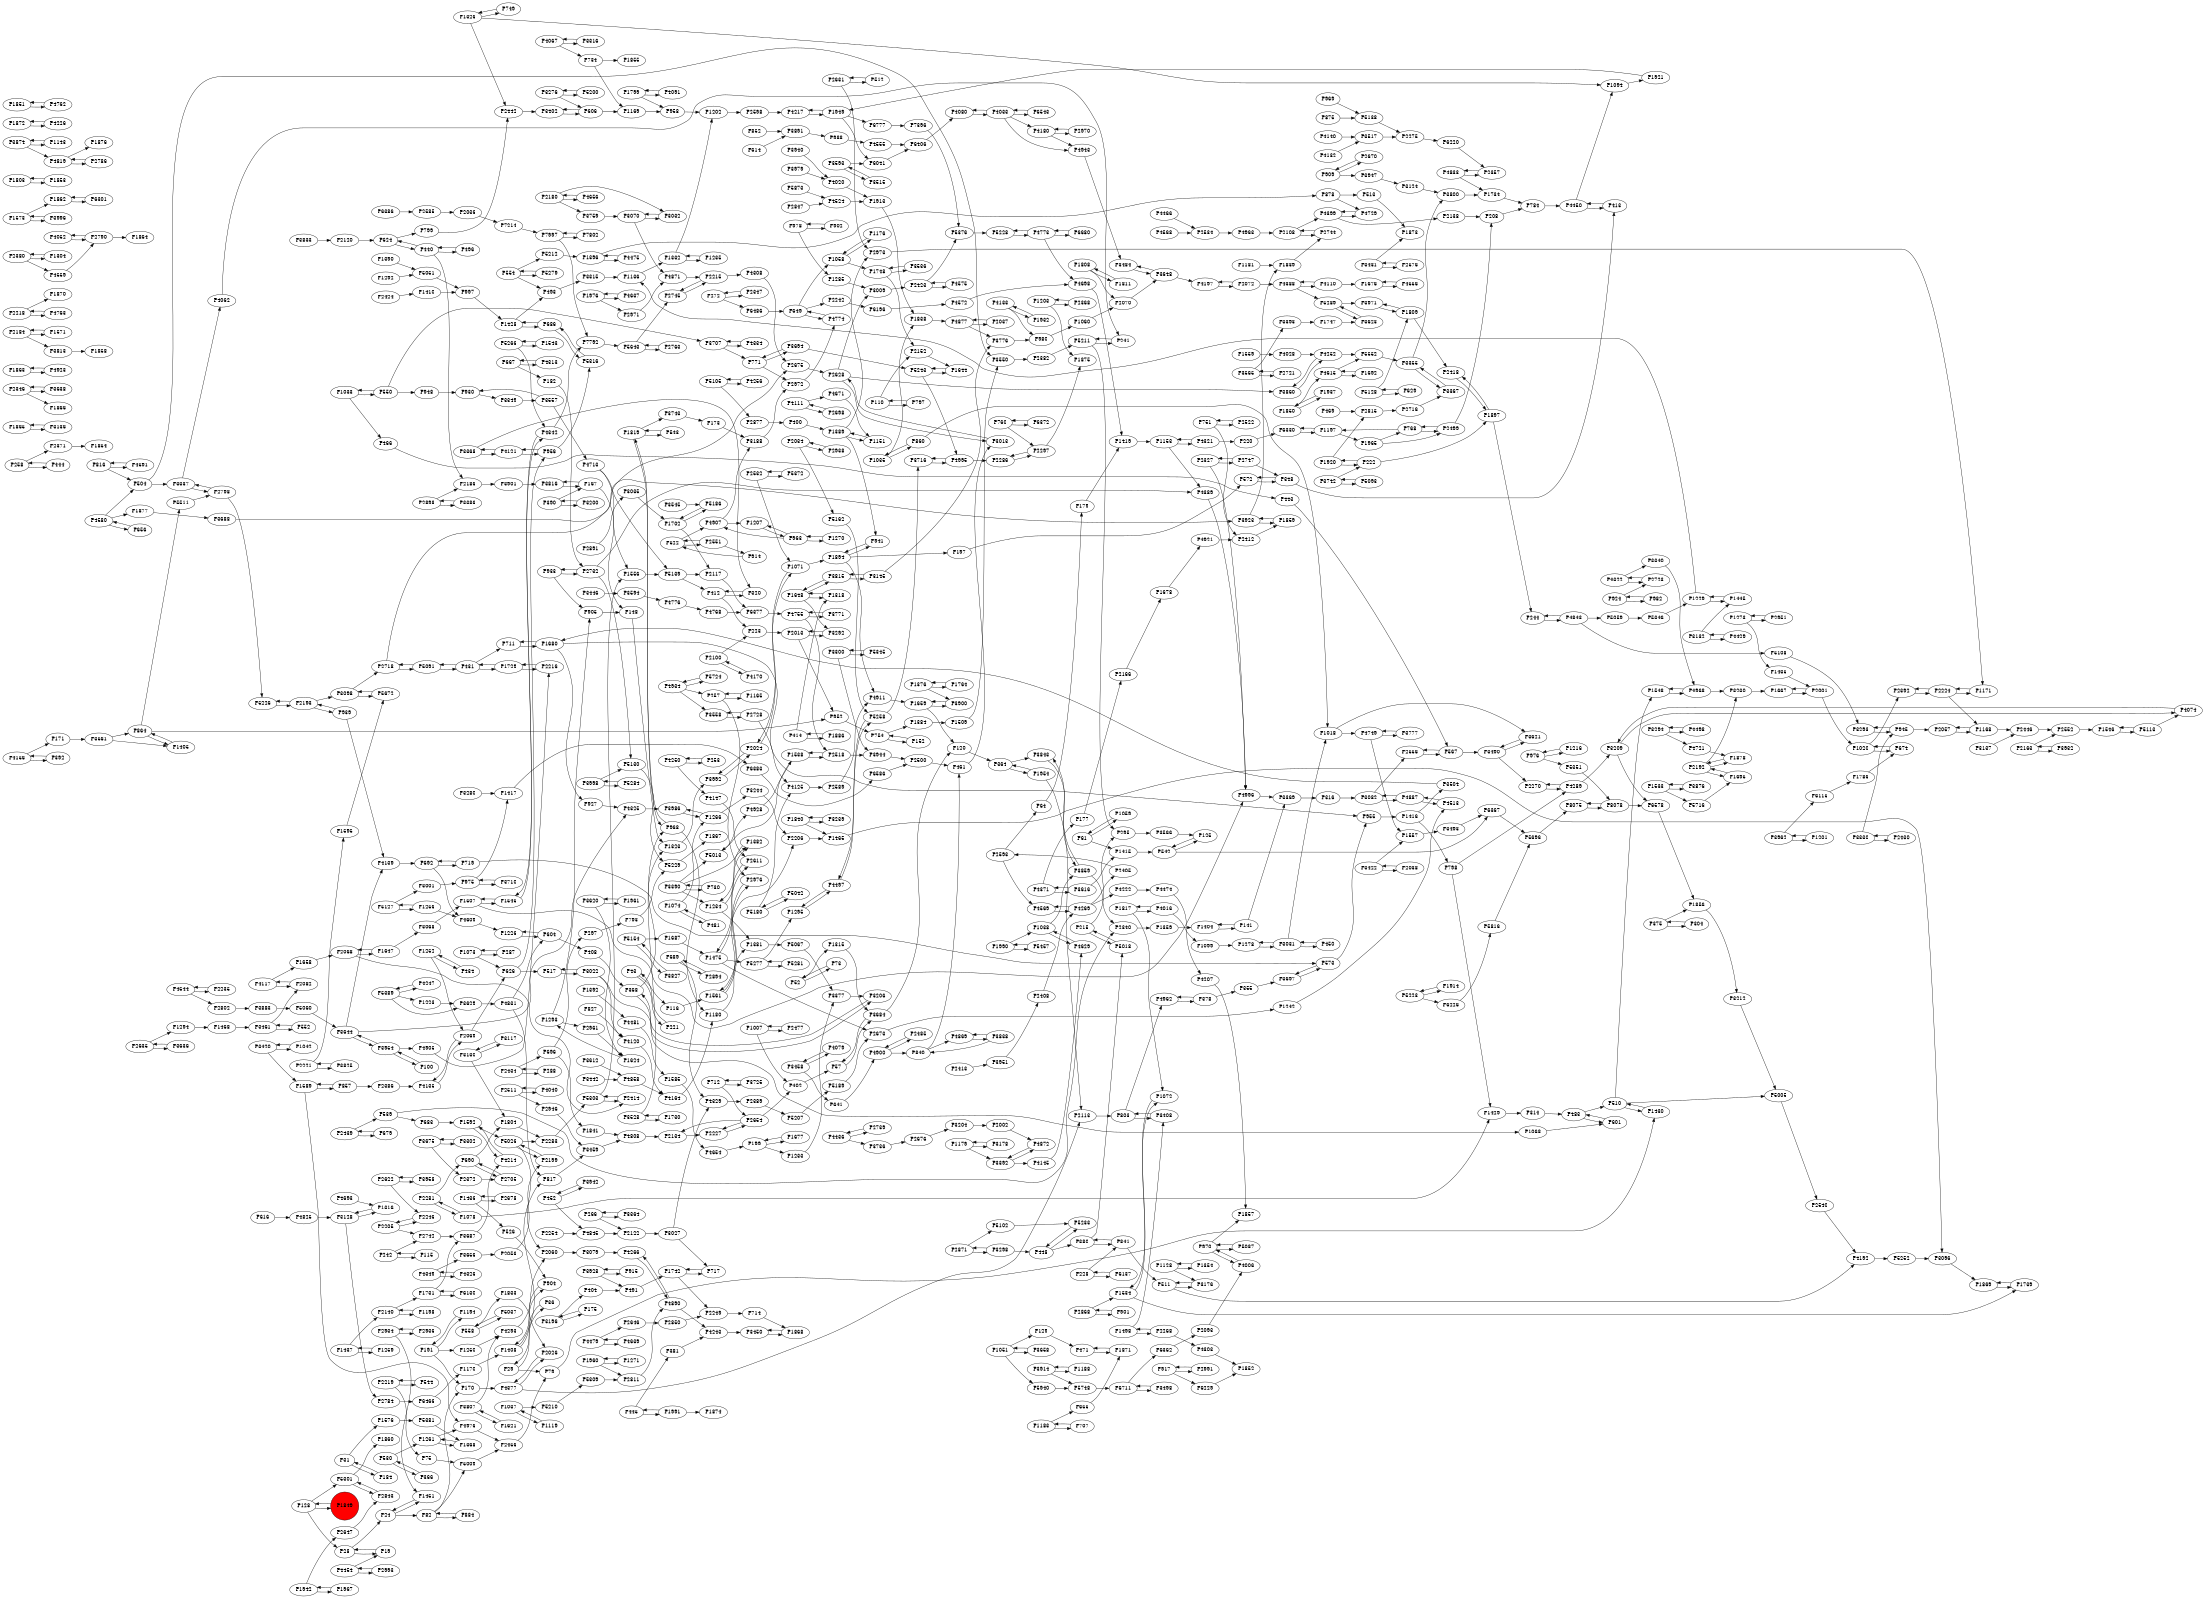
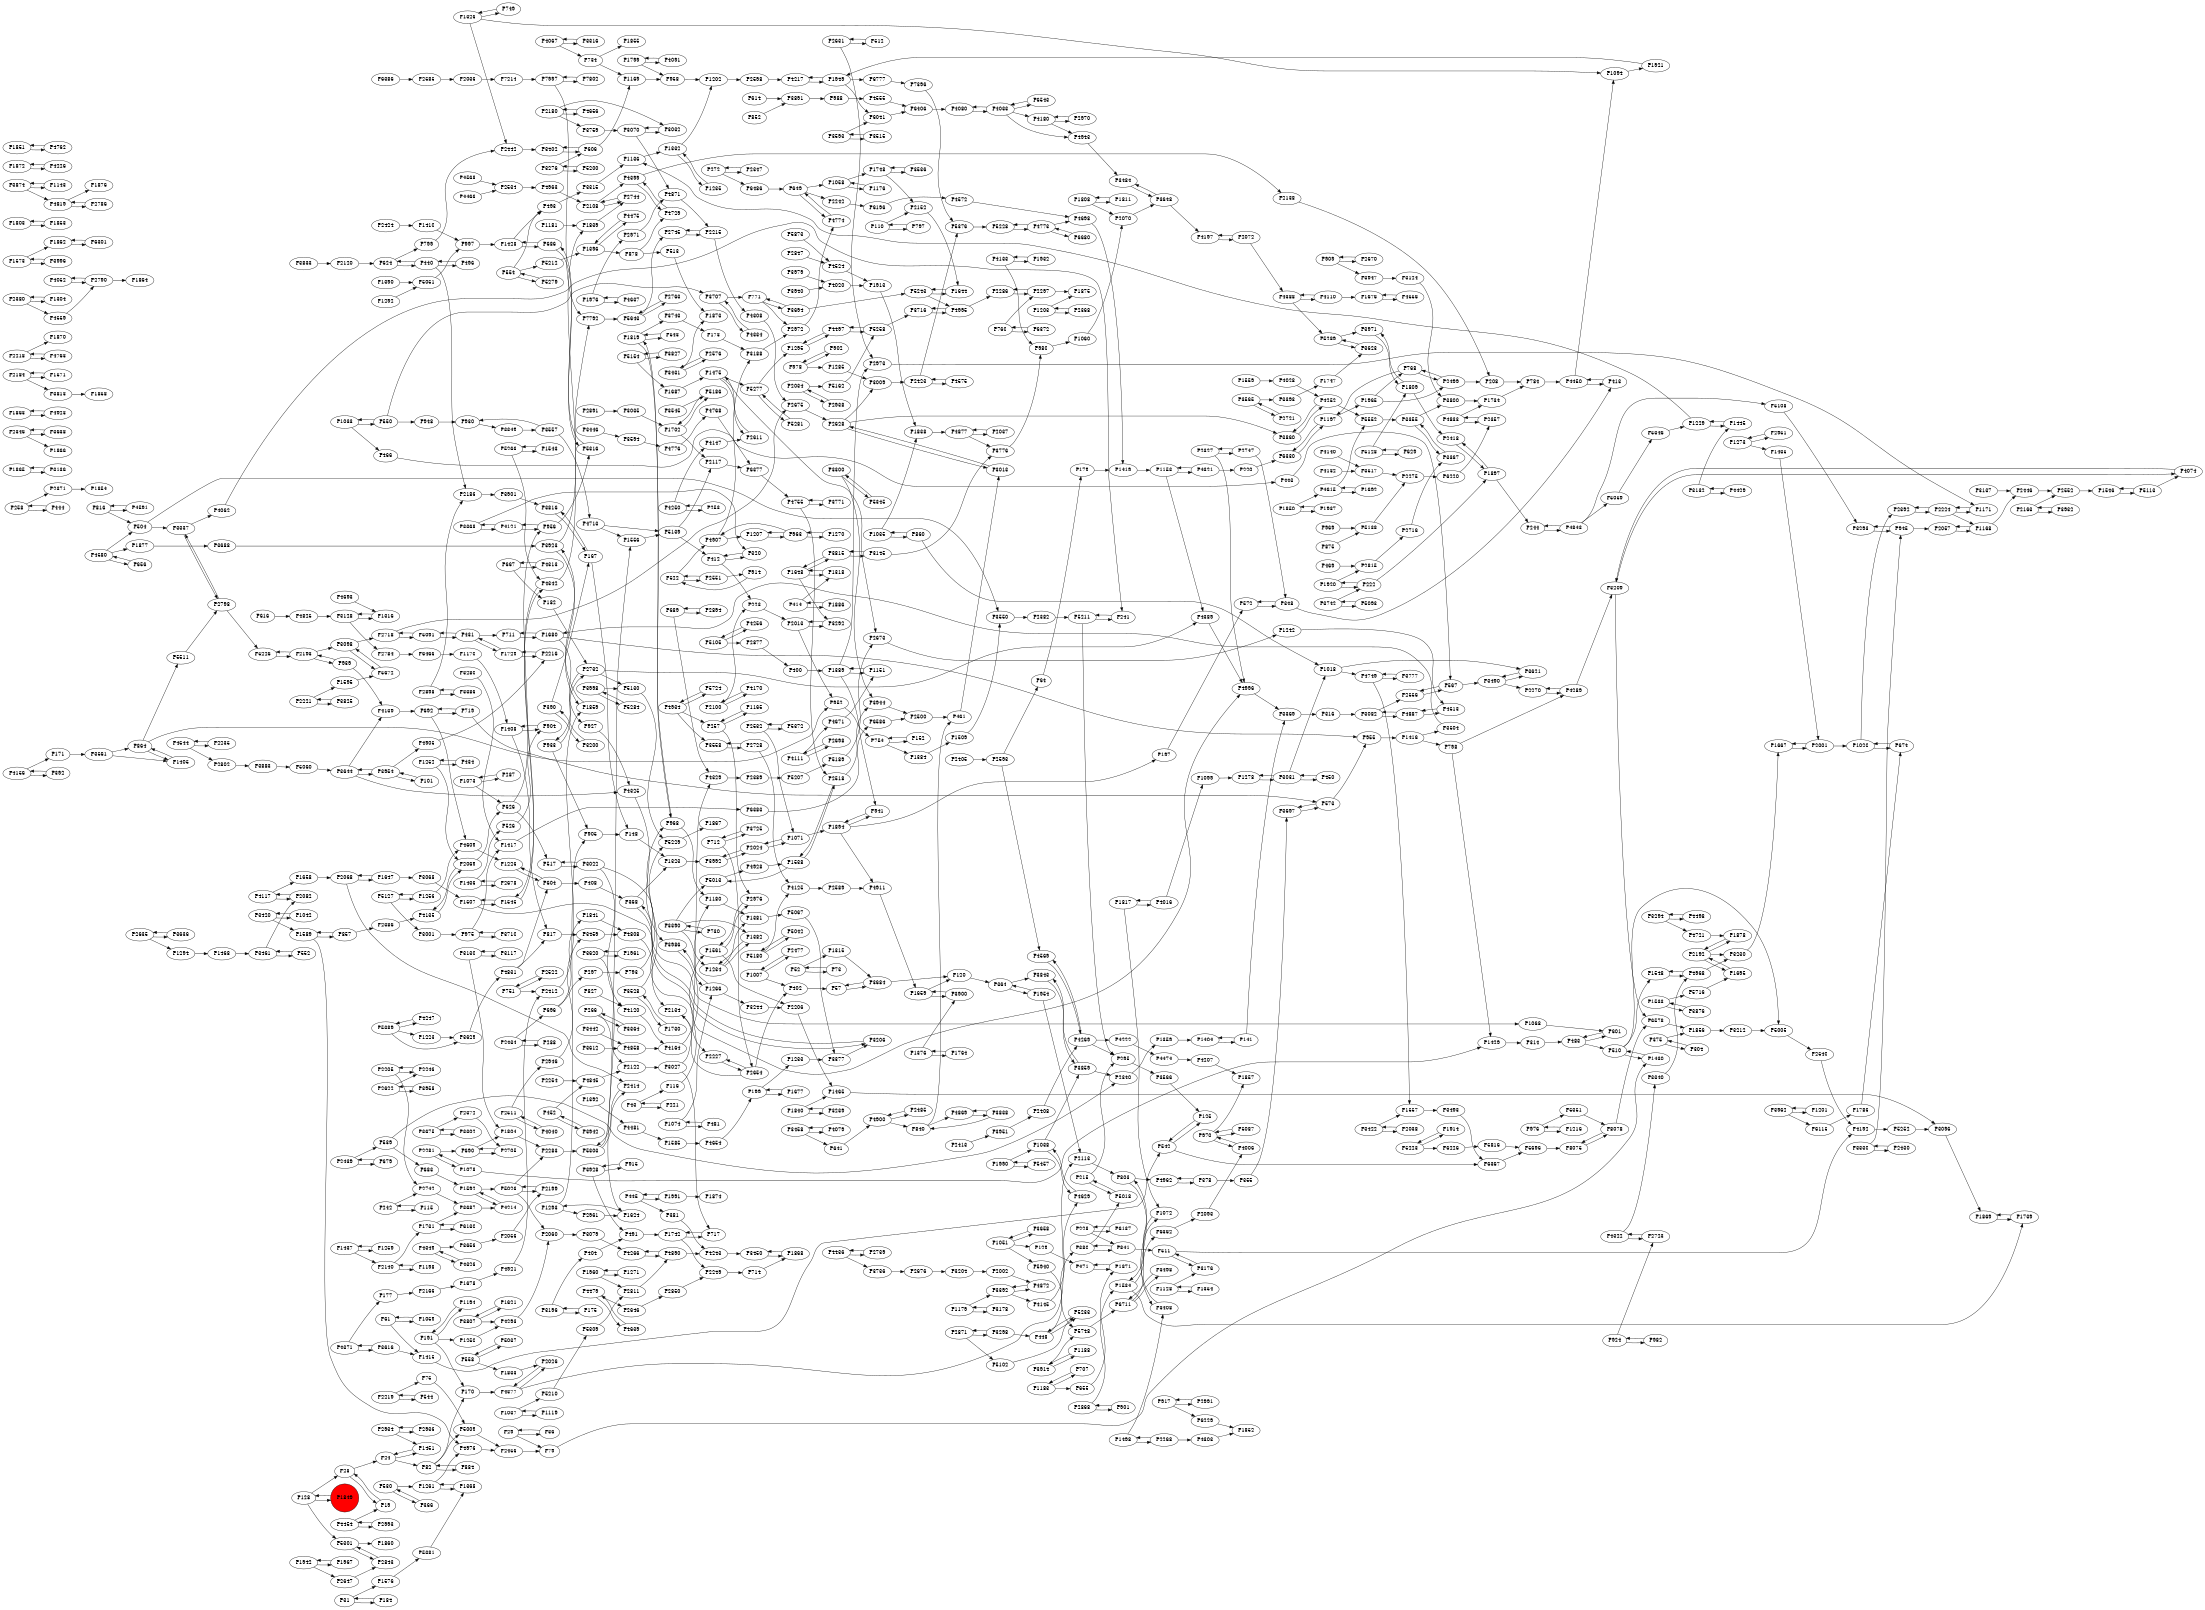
(1100, 895) -> (1101, 1049)
(427, 1068) -> (427, 781)
